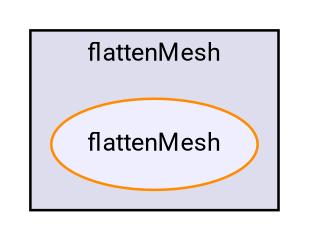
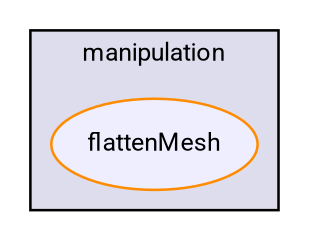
(154, 54) -> (154, 54)
